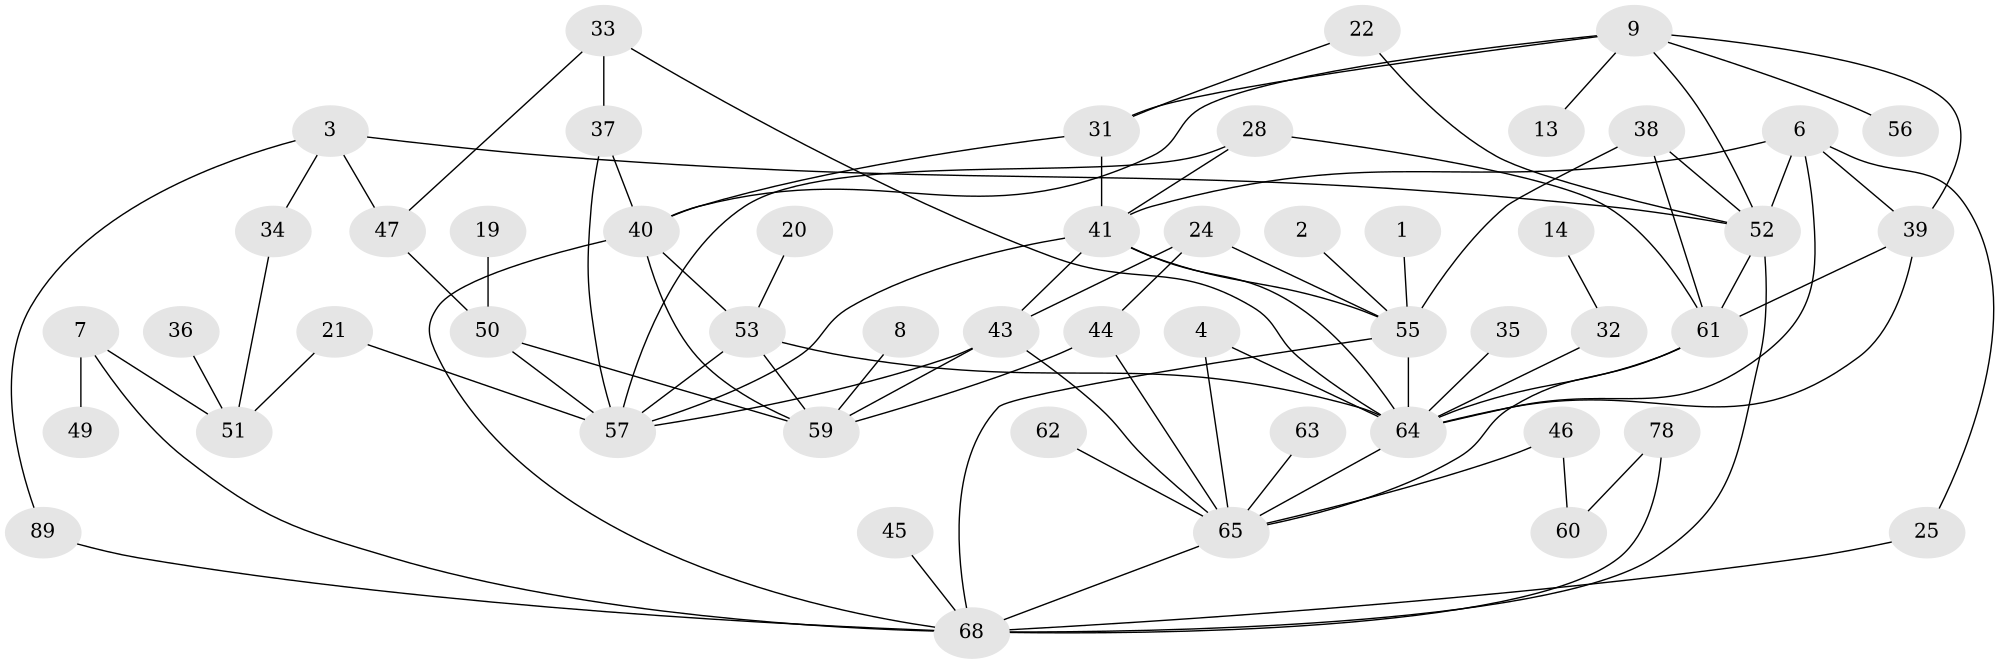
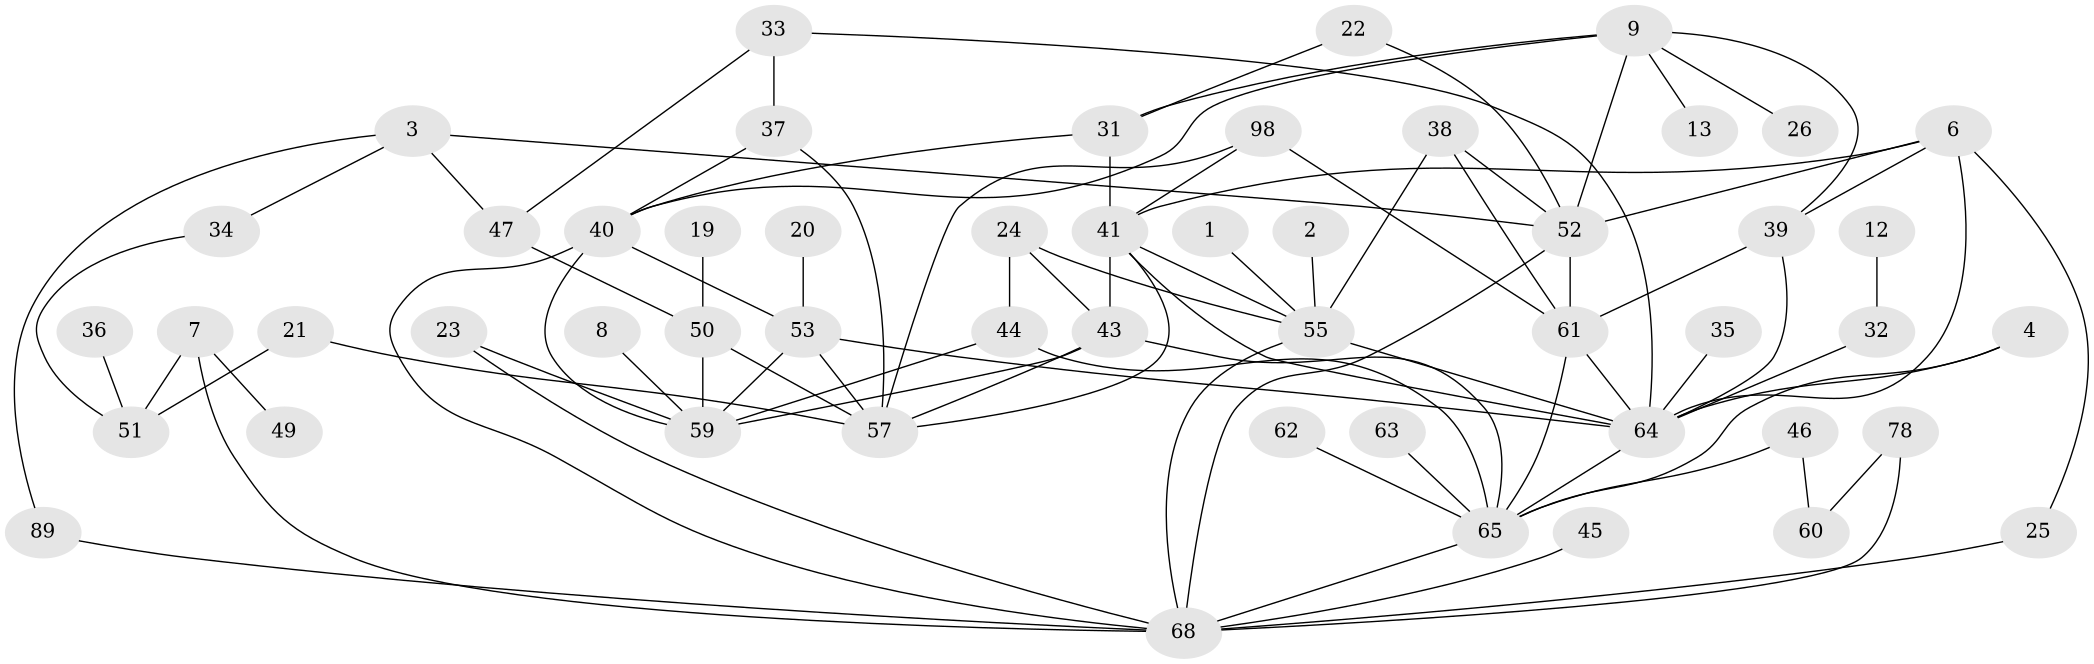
(1255, 131) -> (1263, 131)
(1901, 131) -> (1800, 131)
(1556, 231) -> (1877, 231)
none -> (449, 332)
